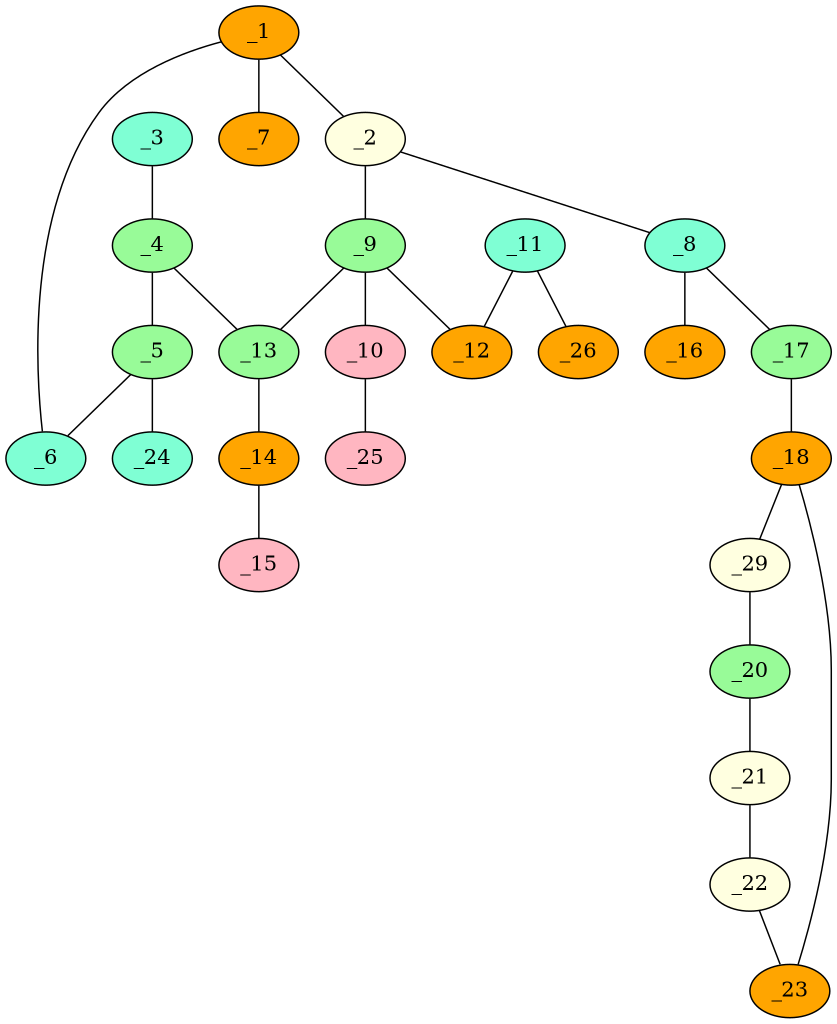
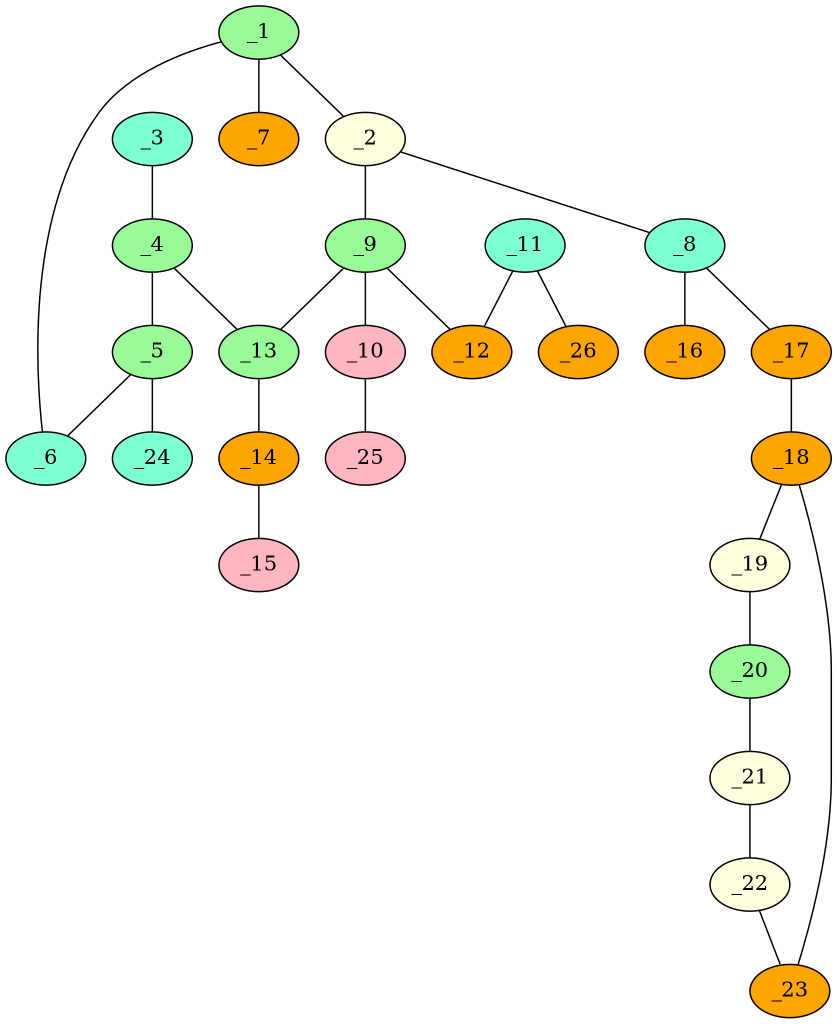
(259, 33) -> (259, 33)
(791, 352) -> (791, 352)
(750, 565) -> (750, 565)
